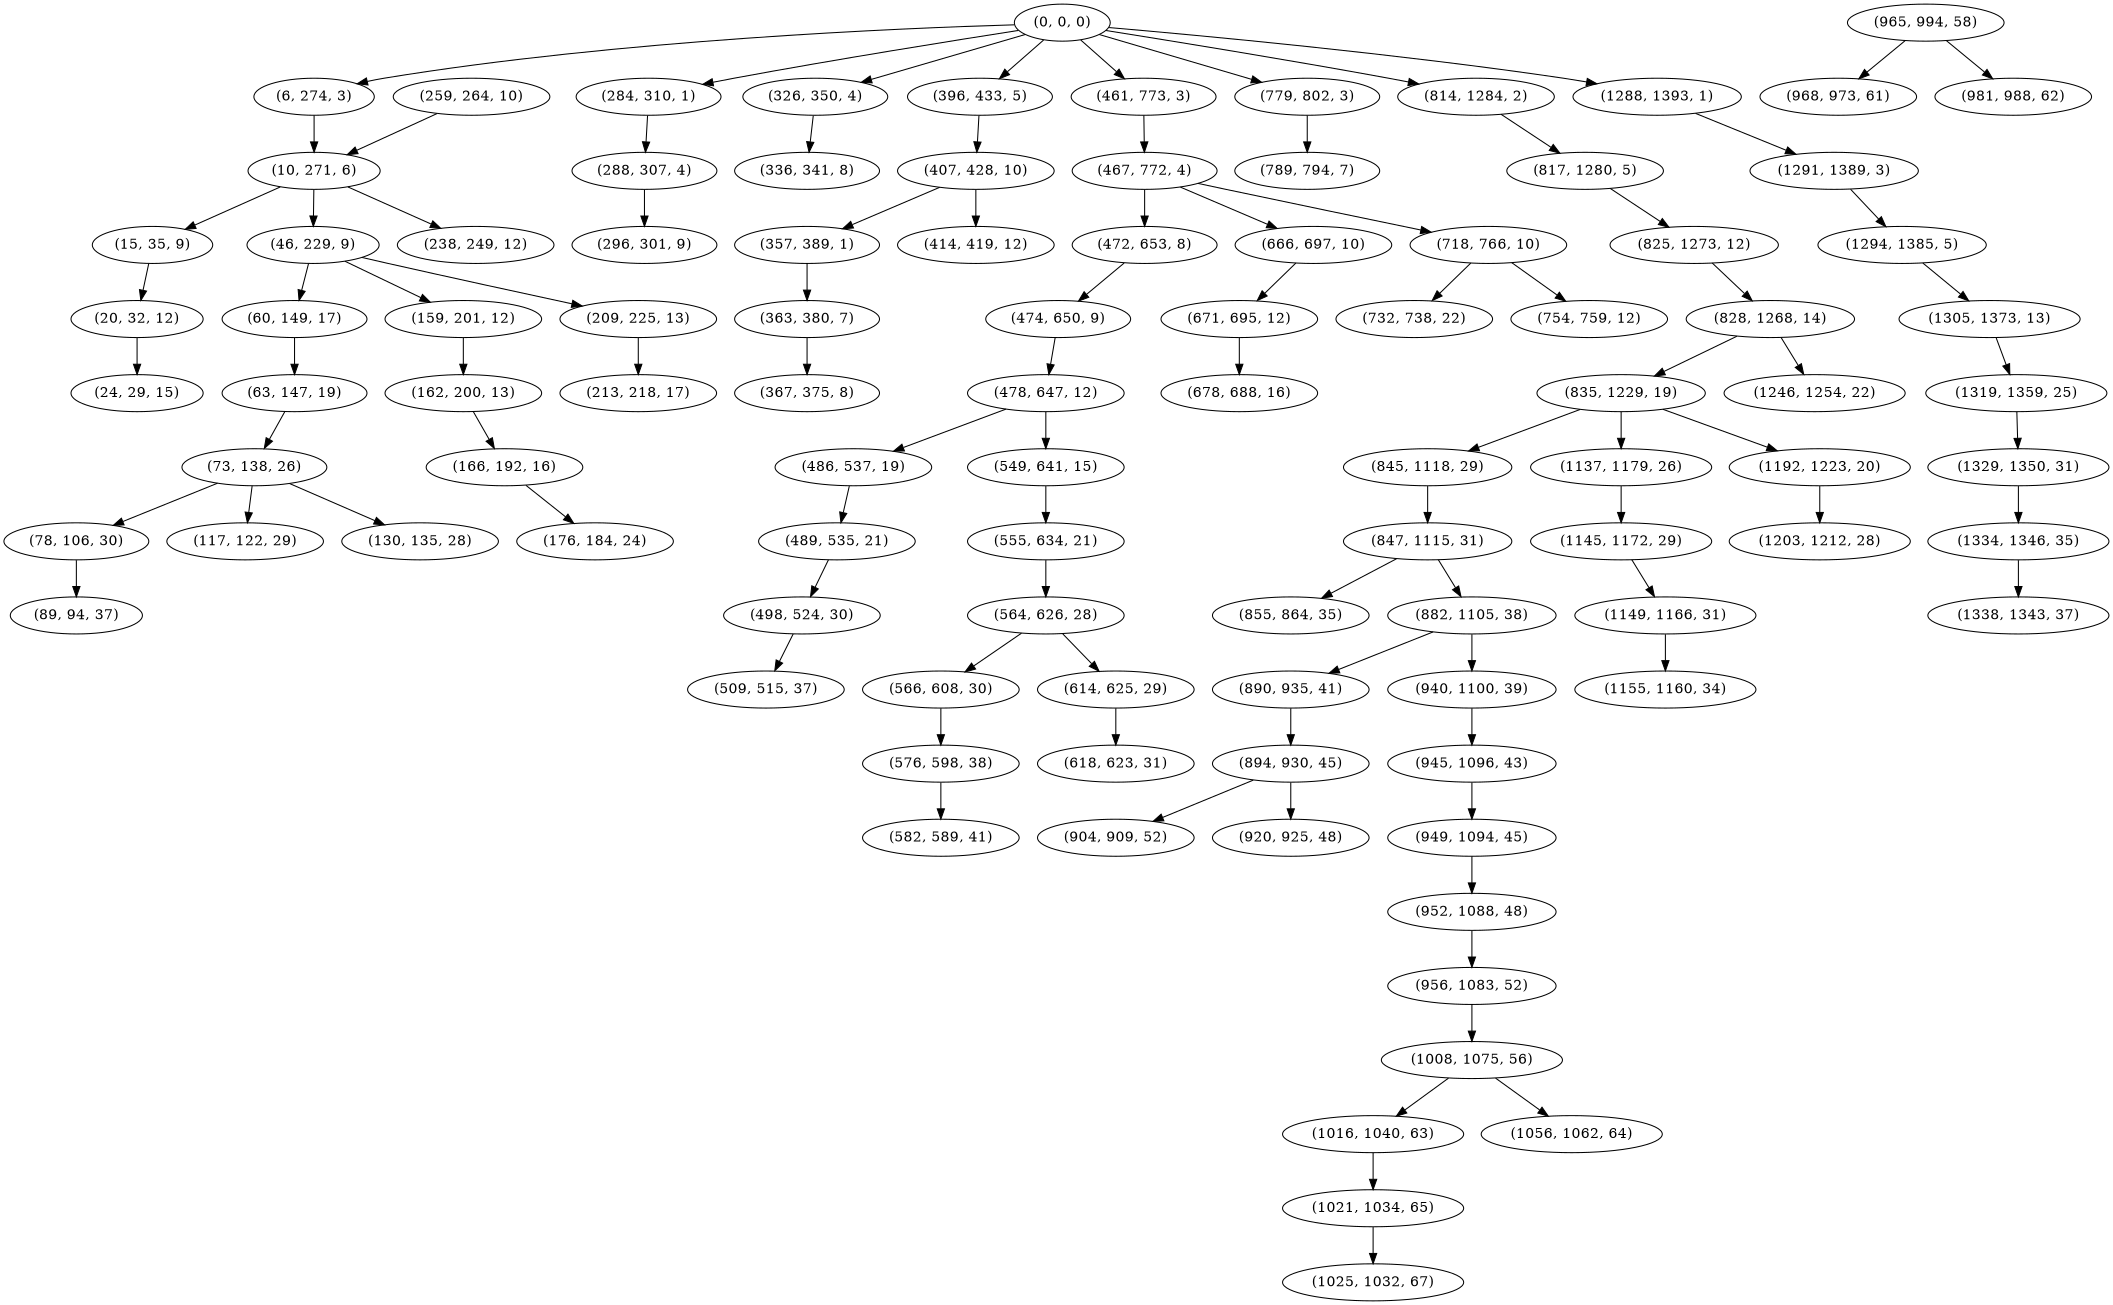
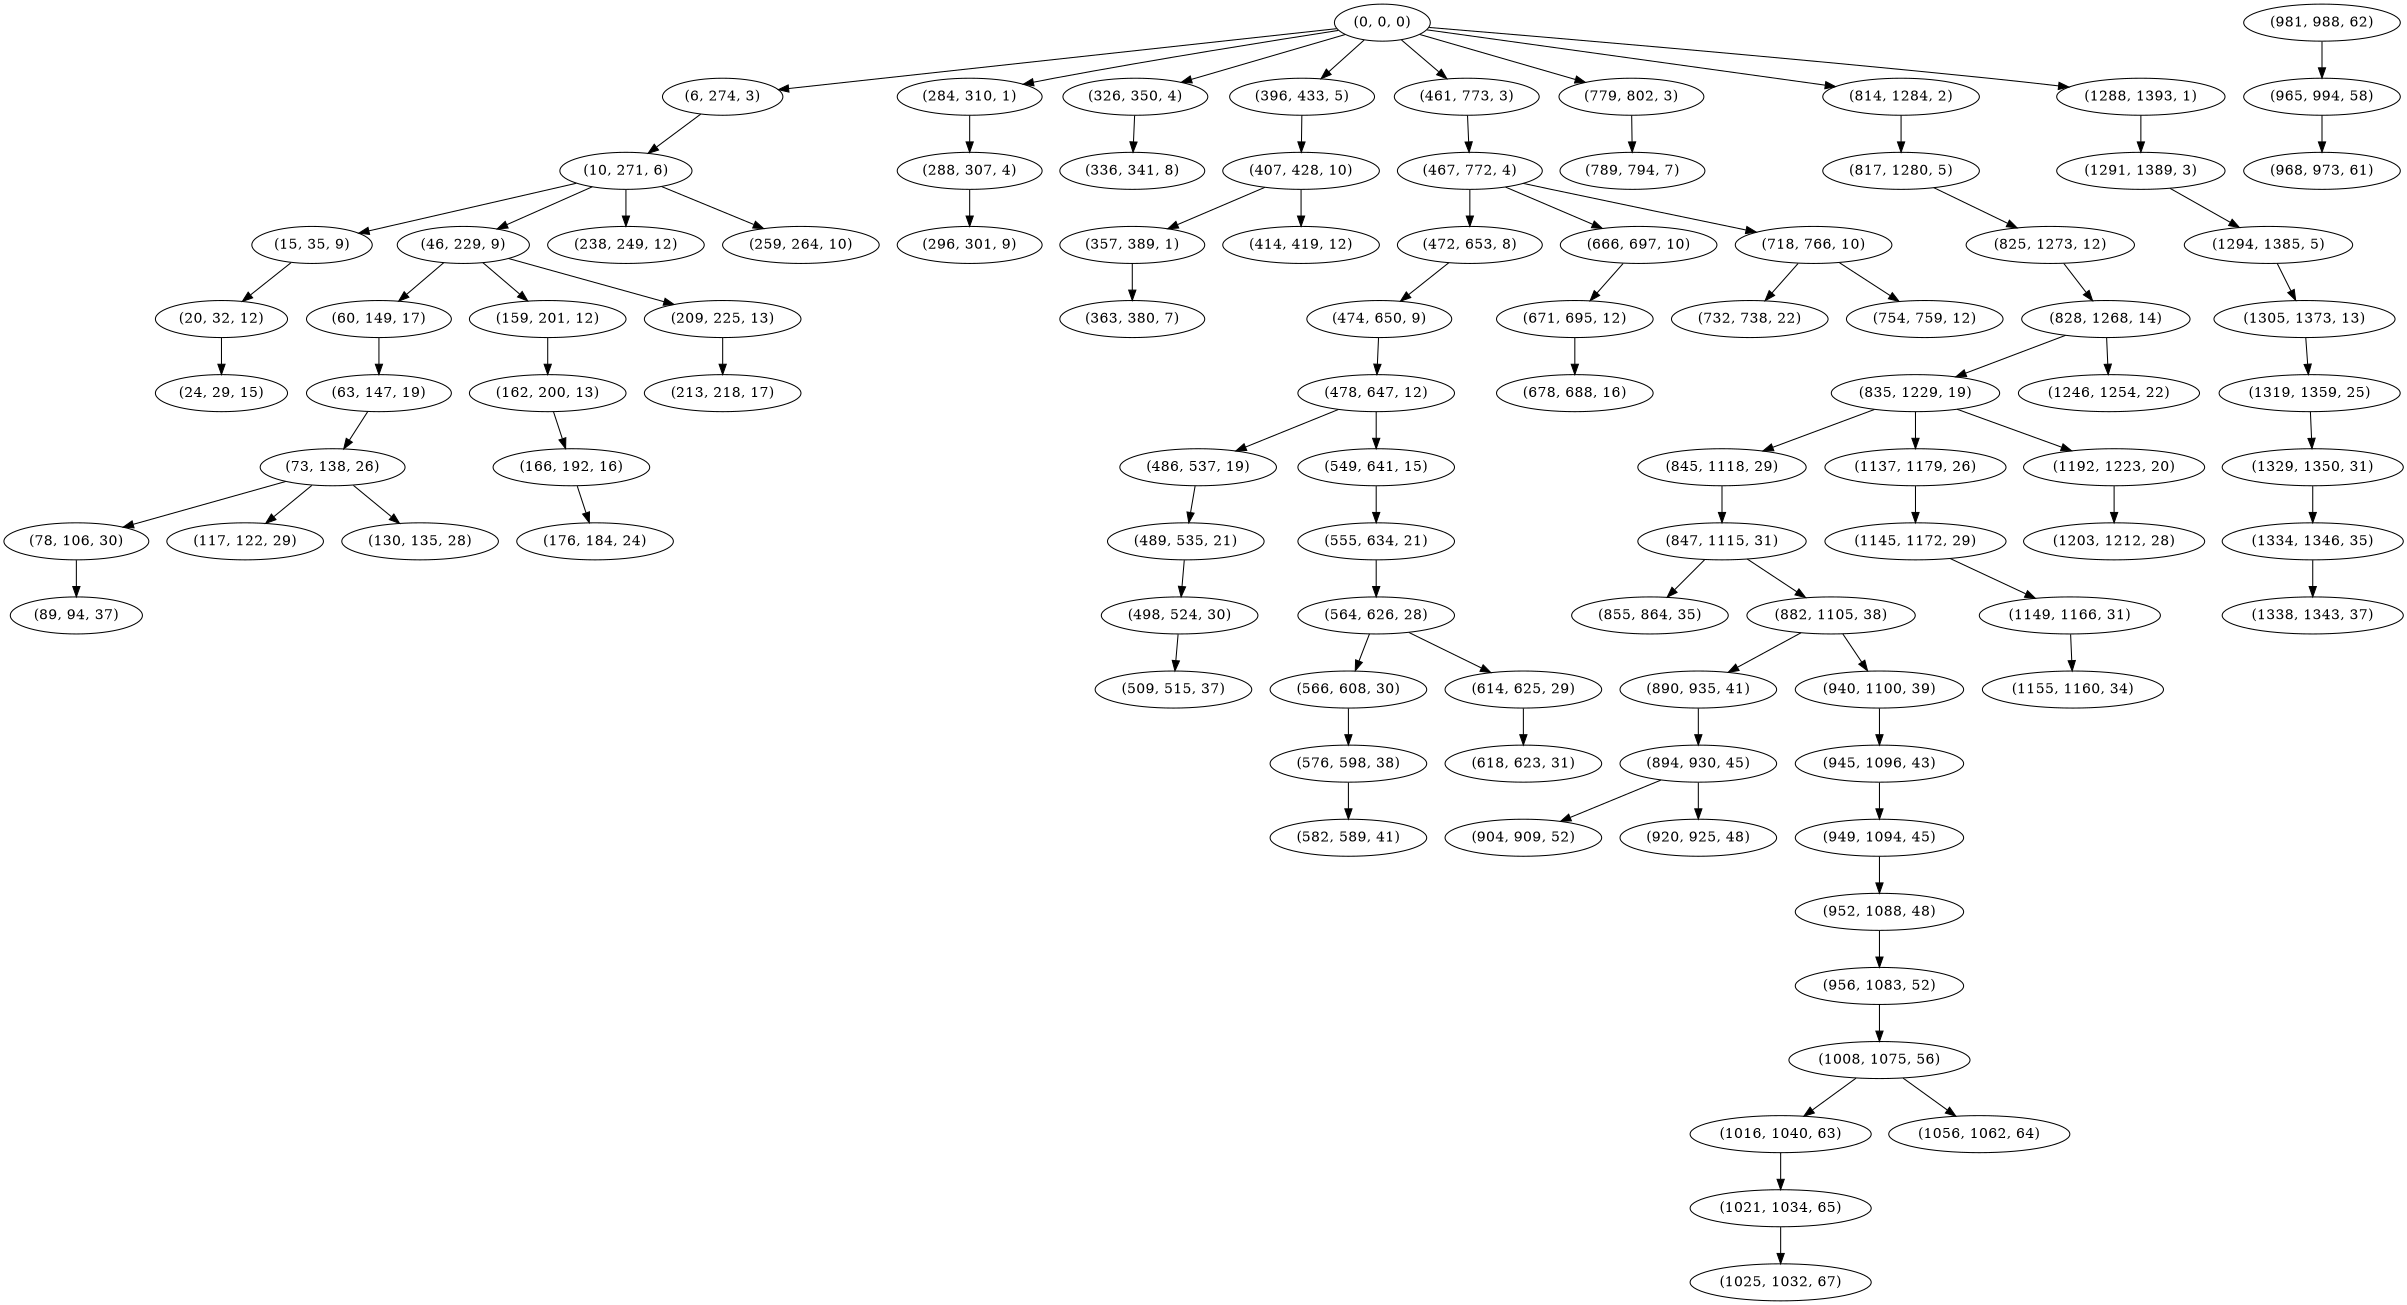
(1965, 56) -> (2322, 55)
(397, 132) -> (708, 206)
(807, 393) -> none
